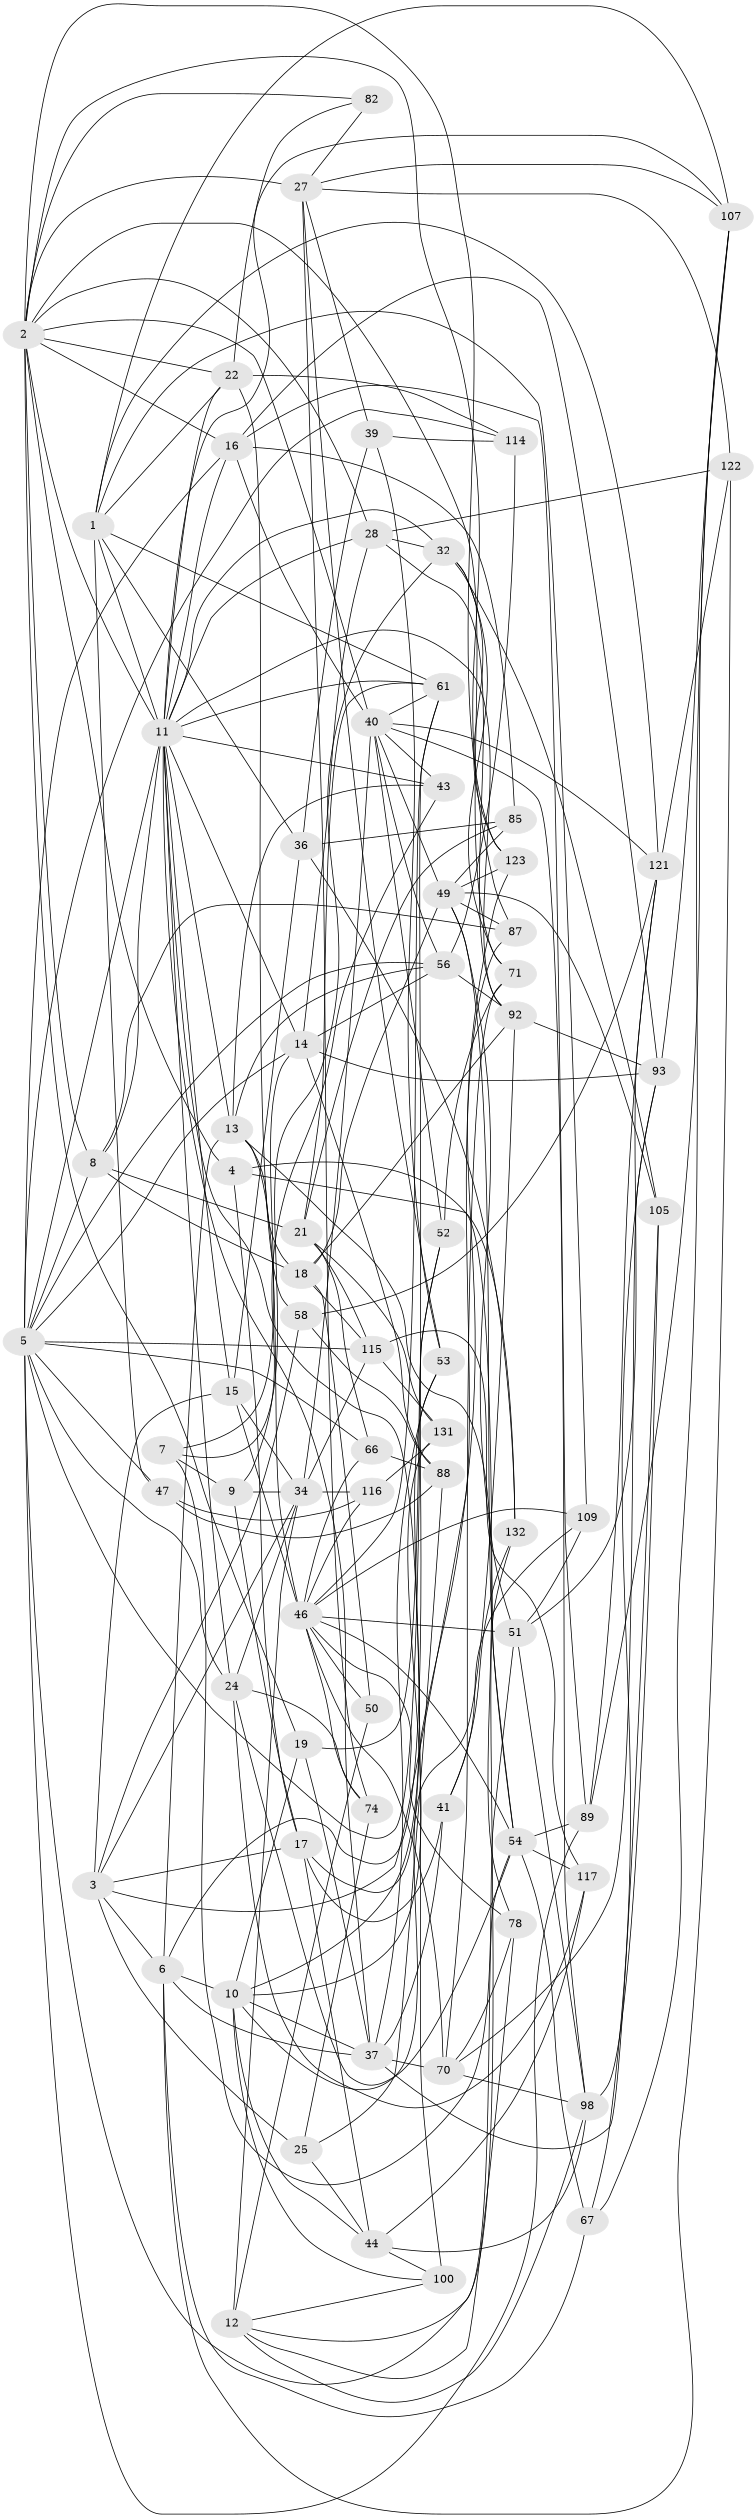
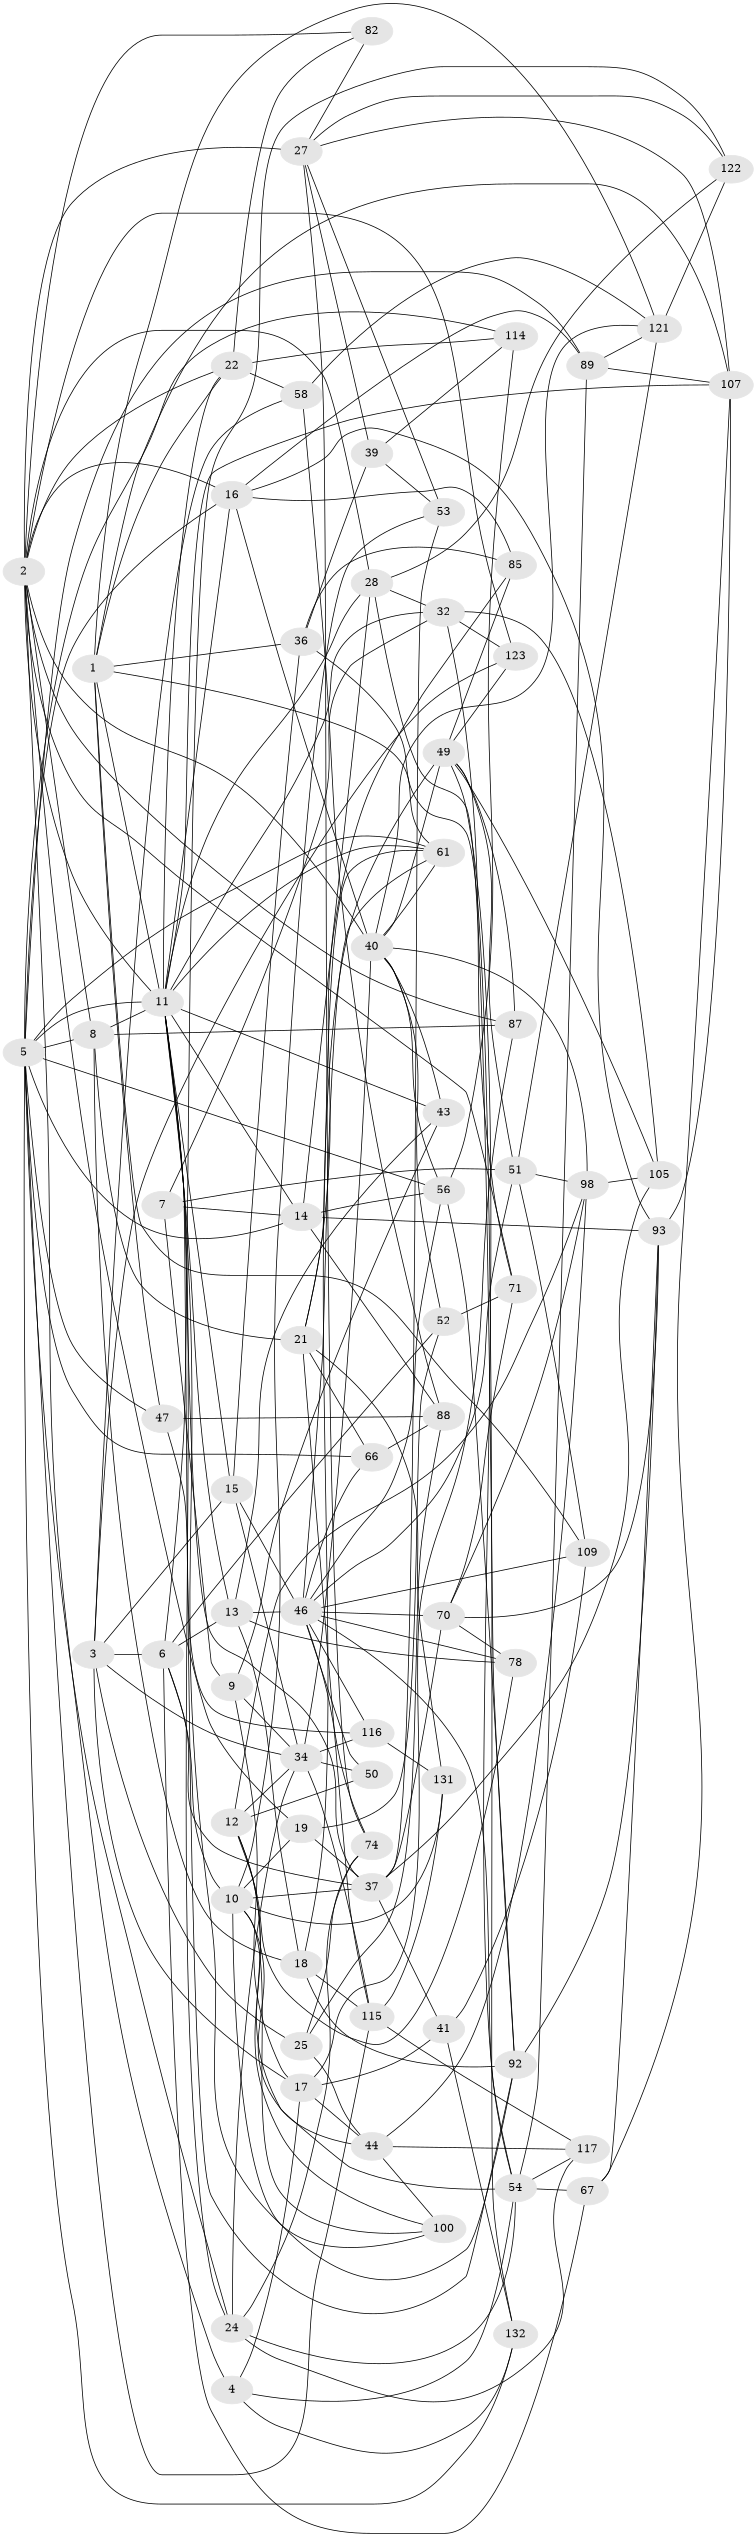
(301, 1008) -> (405, 1446)
(344, 1468) -> (337, 1766)
